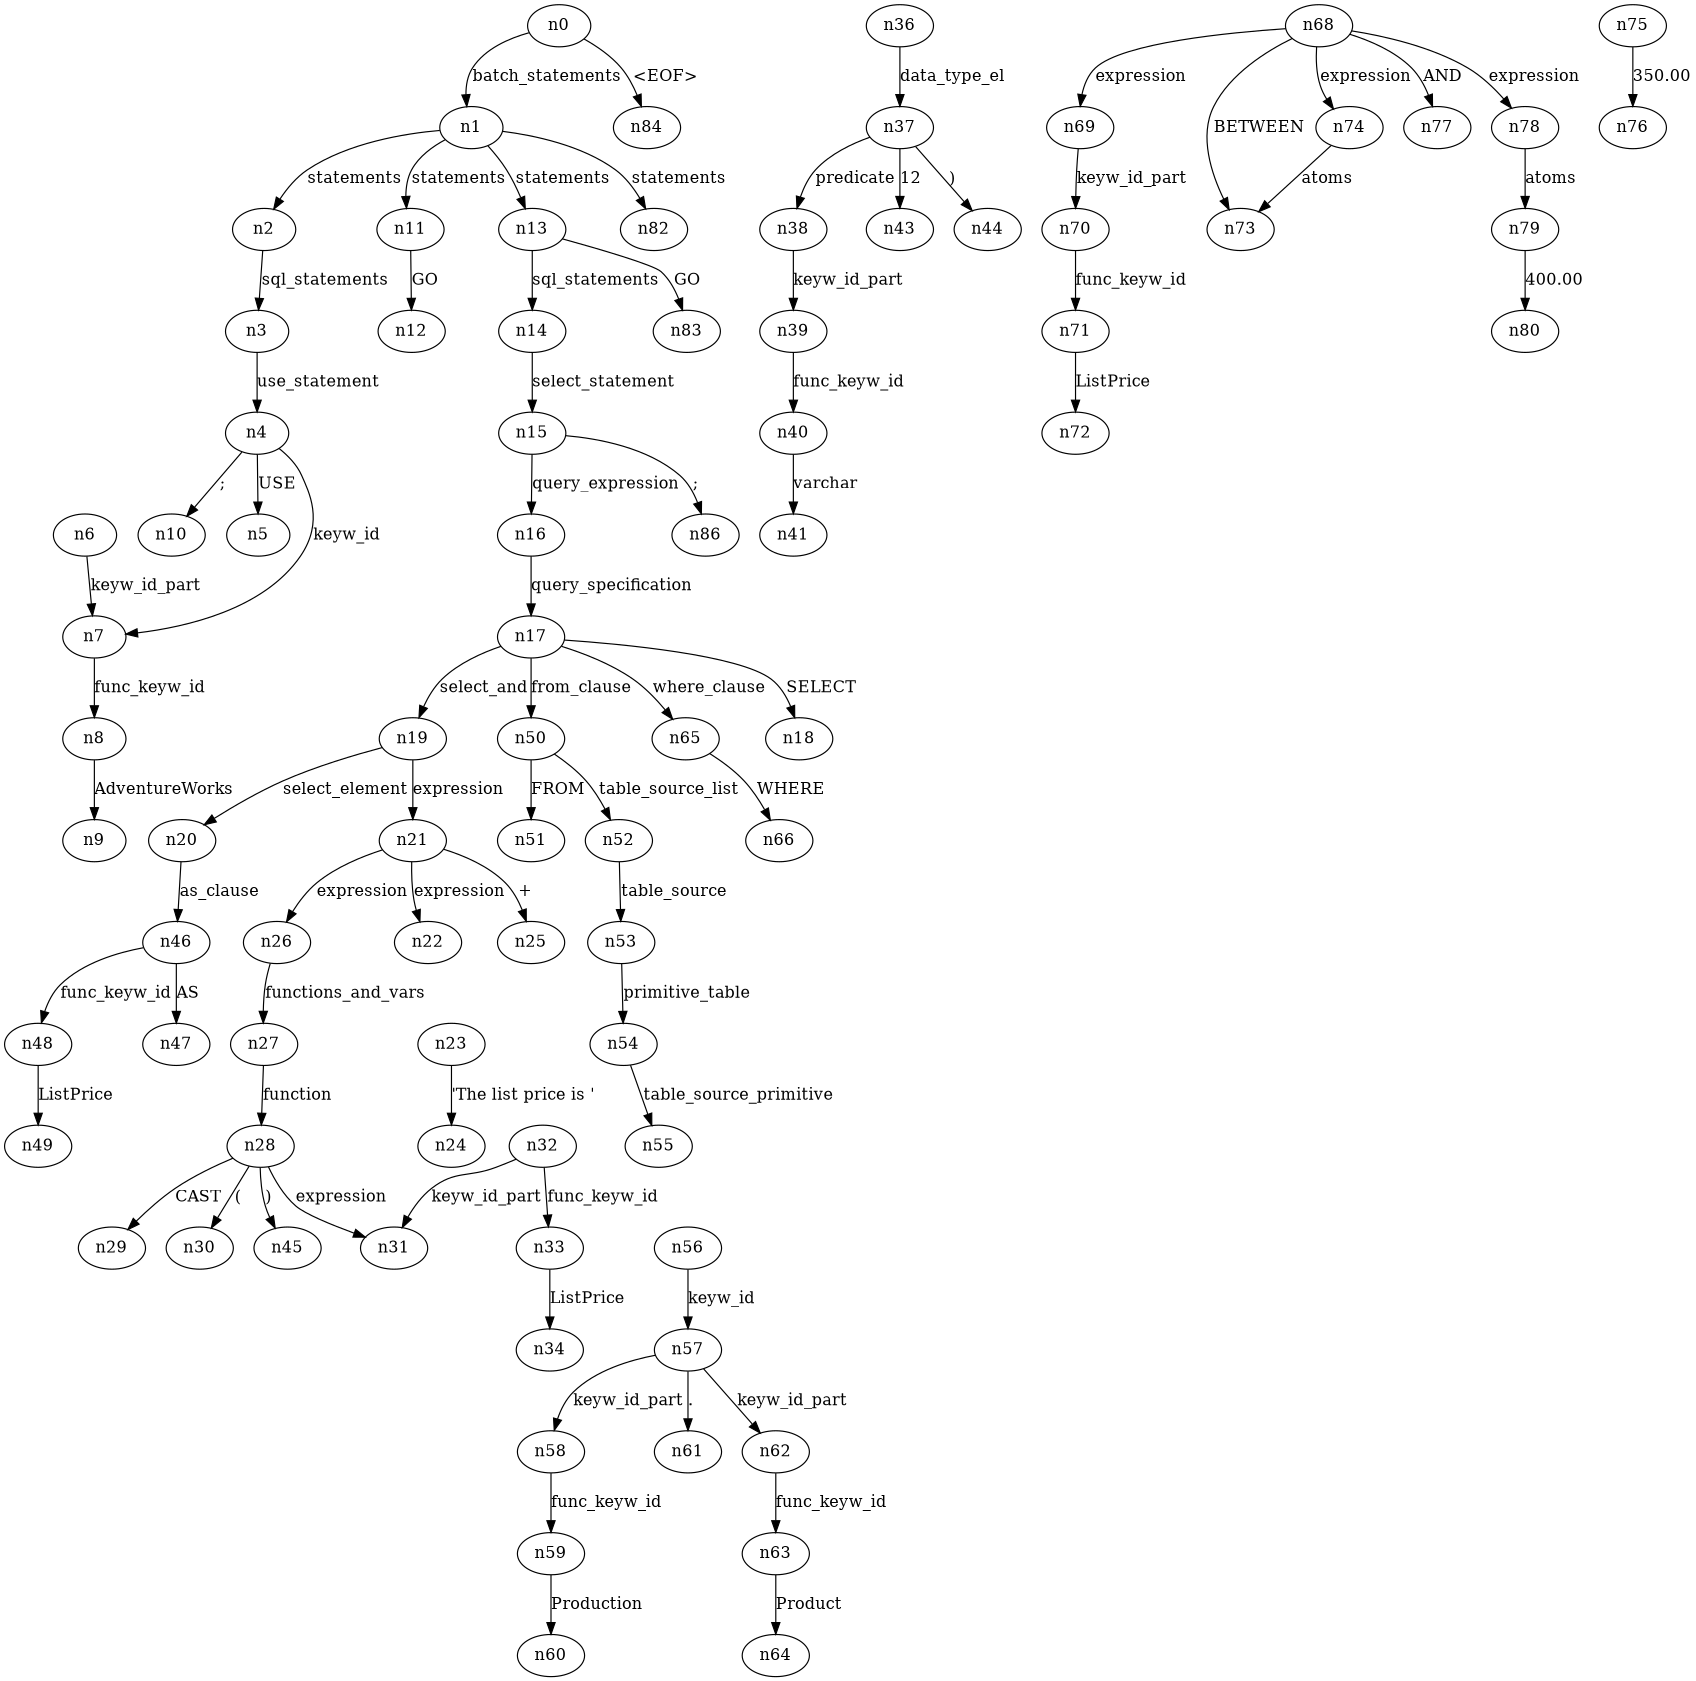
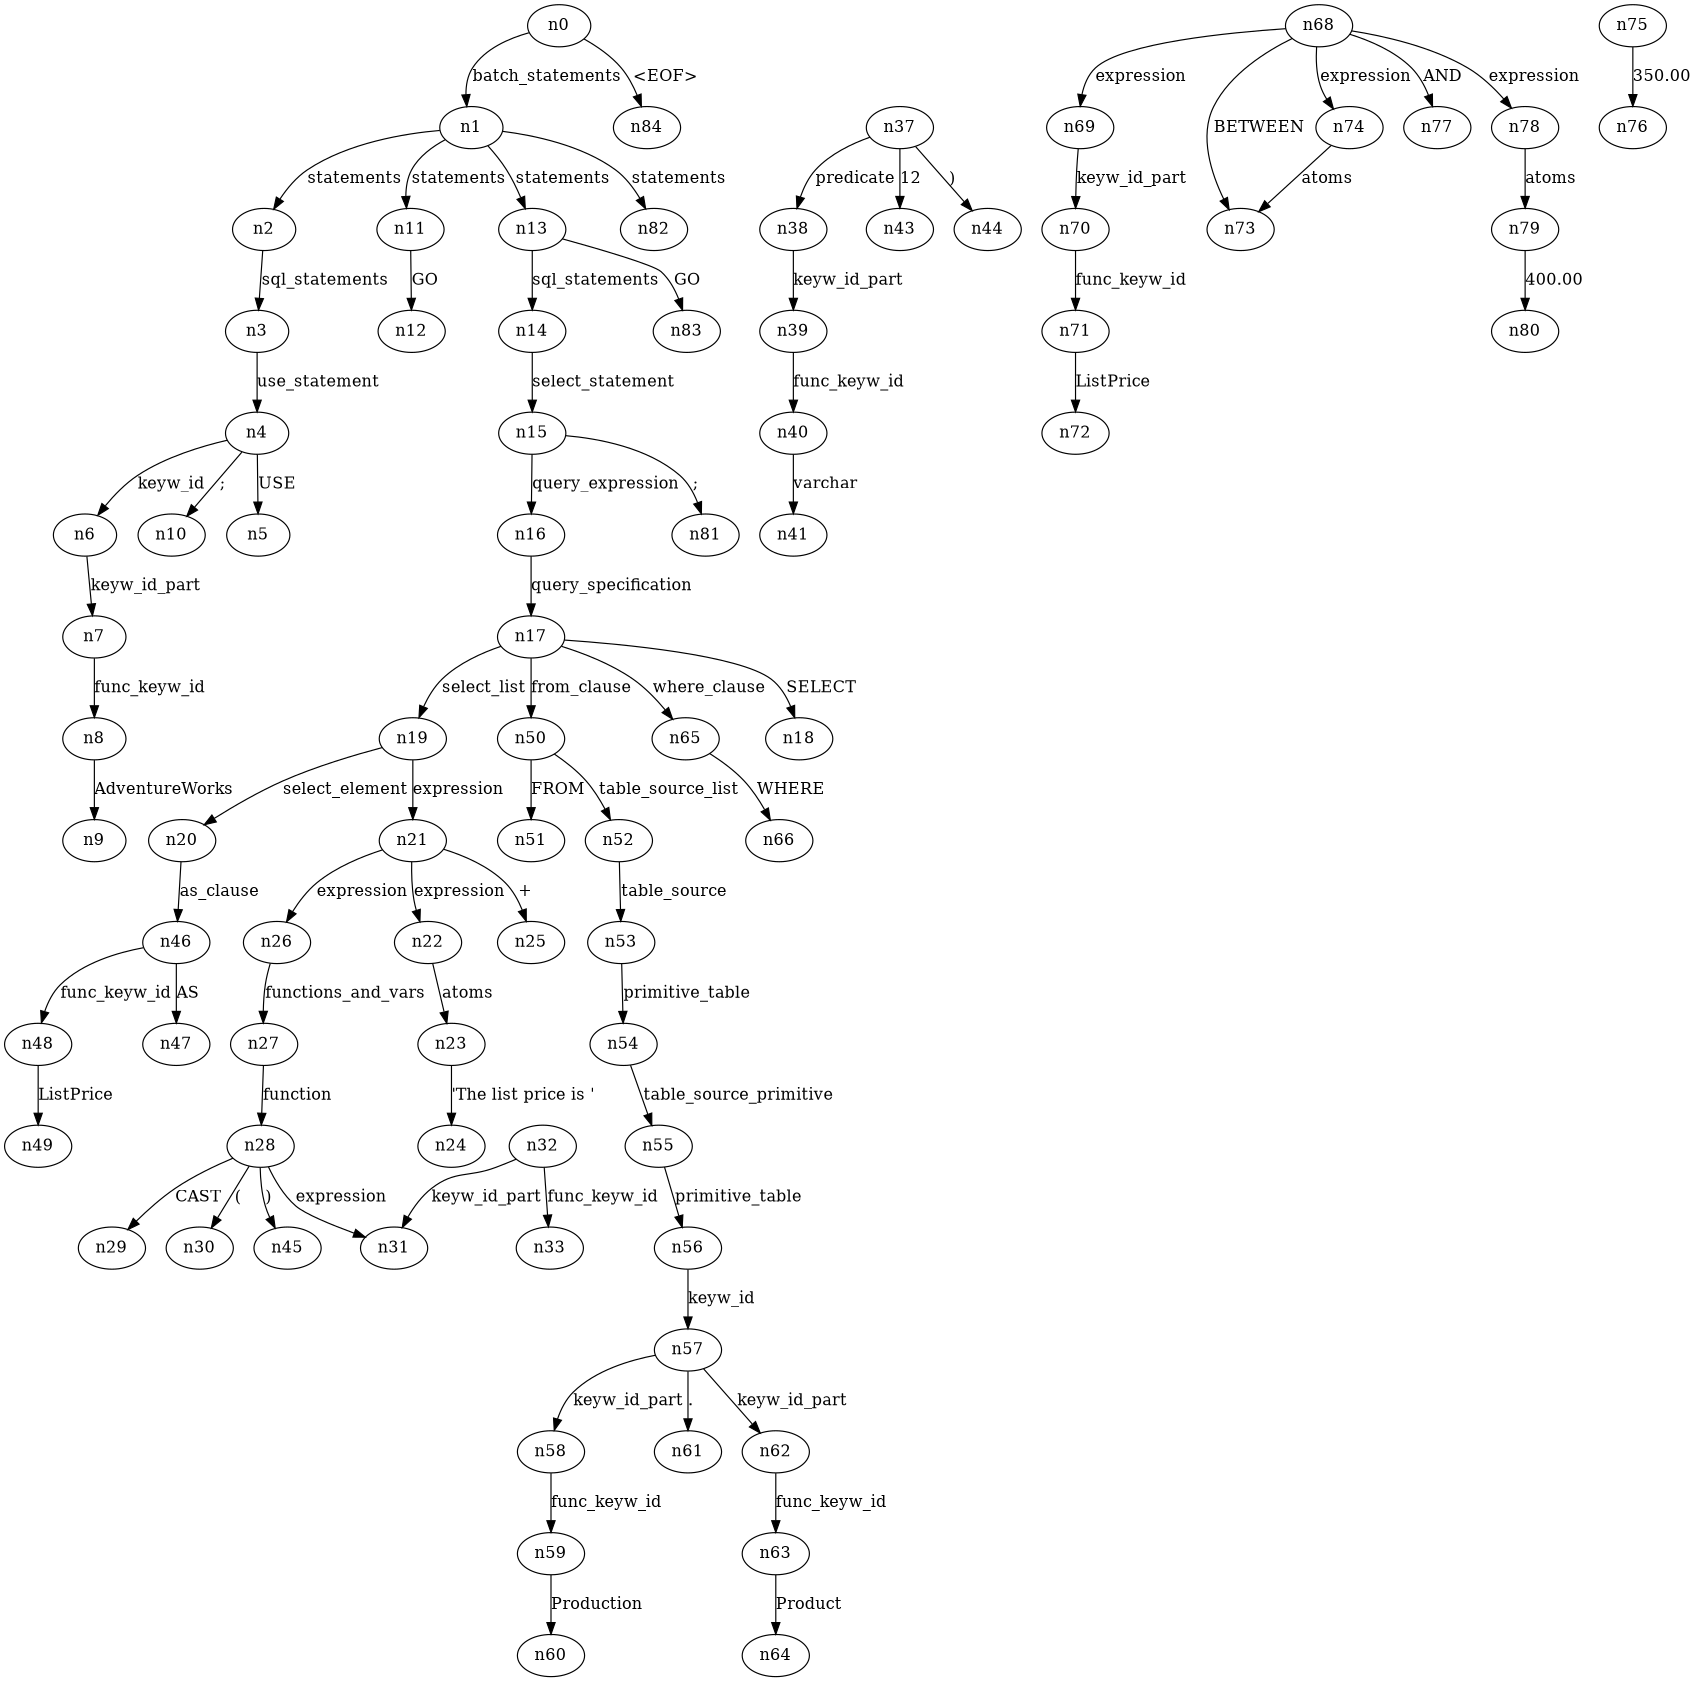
(900, 26) -> none
(706, 535) -> (706, 535)
(279, 580) -> (160, 463)
(484, 688) -> (484, 688)
none -> (438, 988)
none -> (672, 1191)
(550, 1350) -> none
